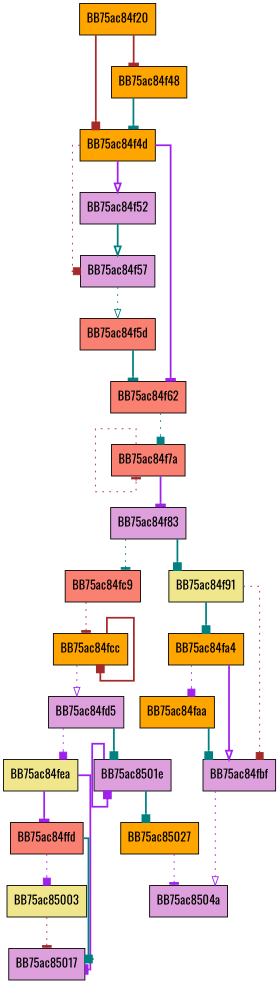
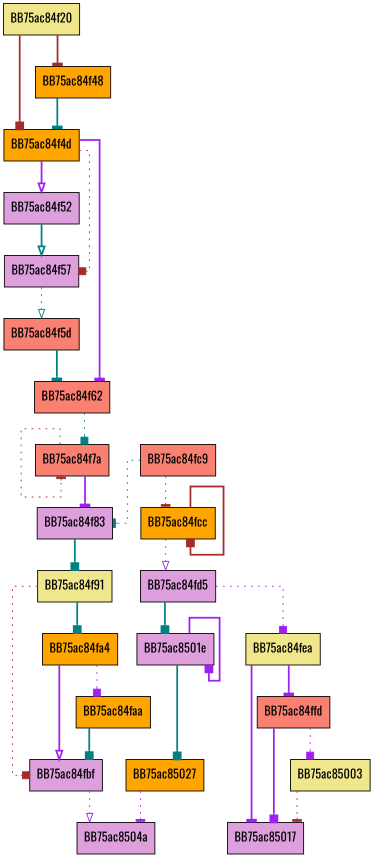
(118, 19) -> (42, 19)
(126, 552) -> (127, 490)
(88, 896) -> (274, 771)
